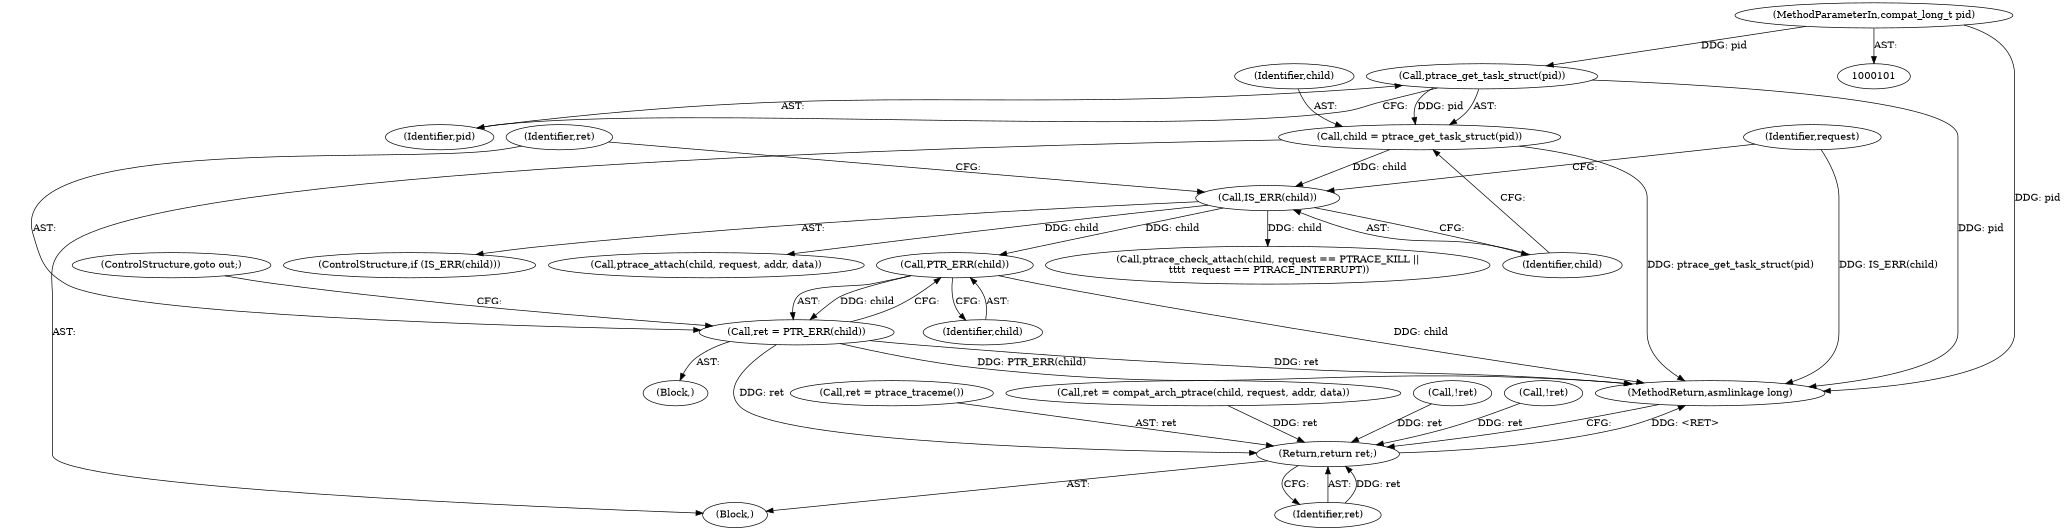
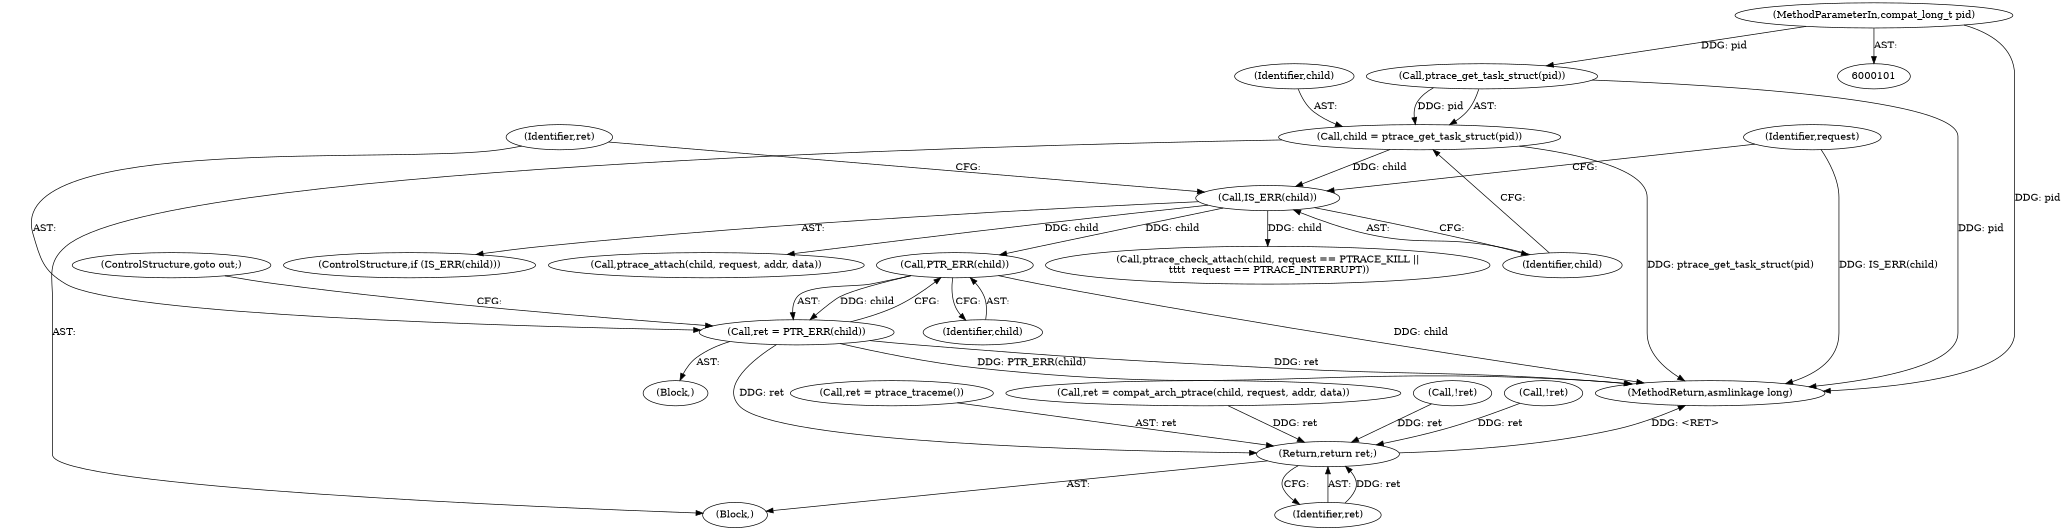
(1874, 76) -> (1874, 76)
(440, 137) -> none
(1527, 429) -> none
